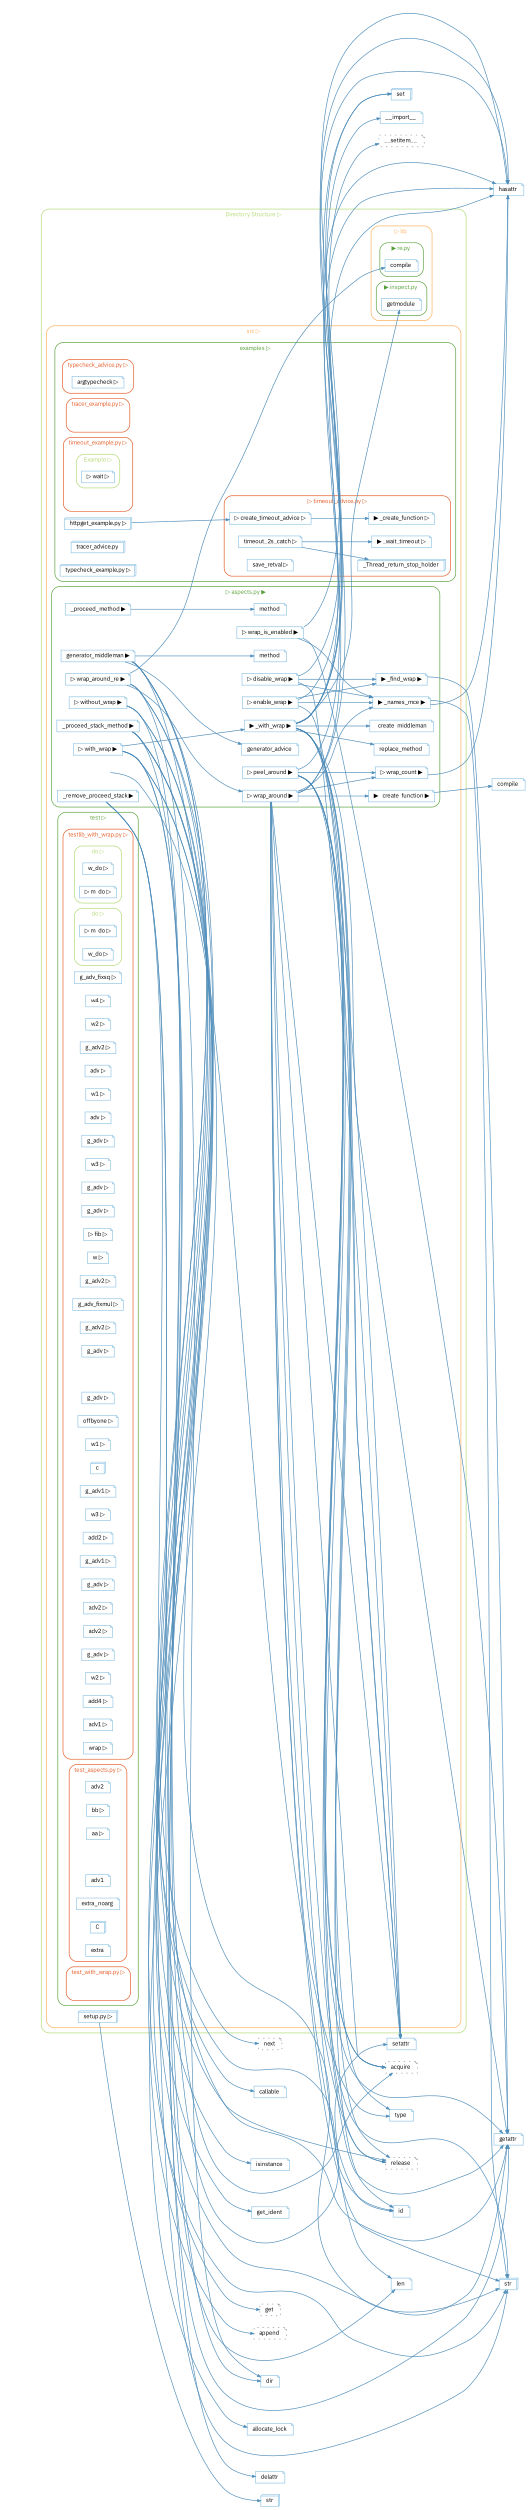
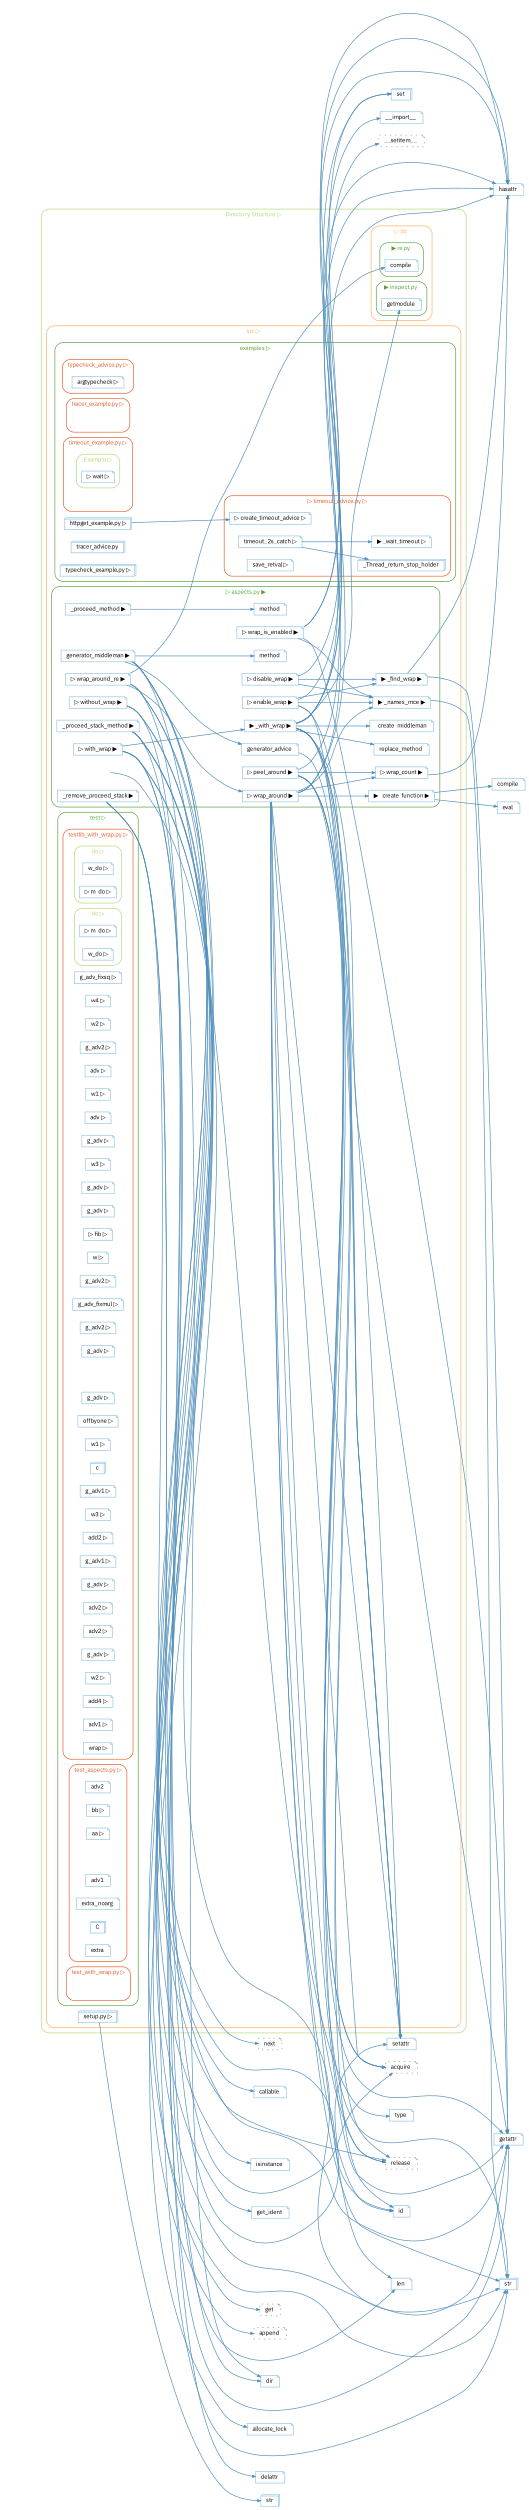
(334, 402) -> (334, 352)
(498, 479) -> (489, 445)
(402, 518) -> none
none -> (509, 808)
(363, 1355) -> (356, 1389)
(344, 1419) -> none
(334, 1426) -> (334, 1391)
